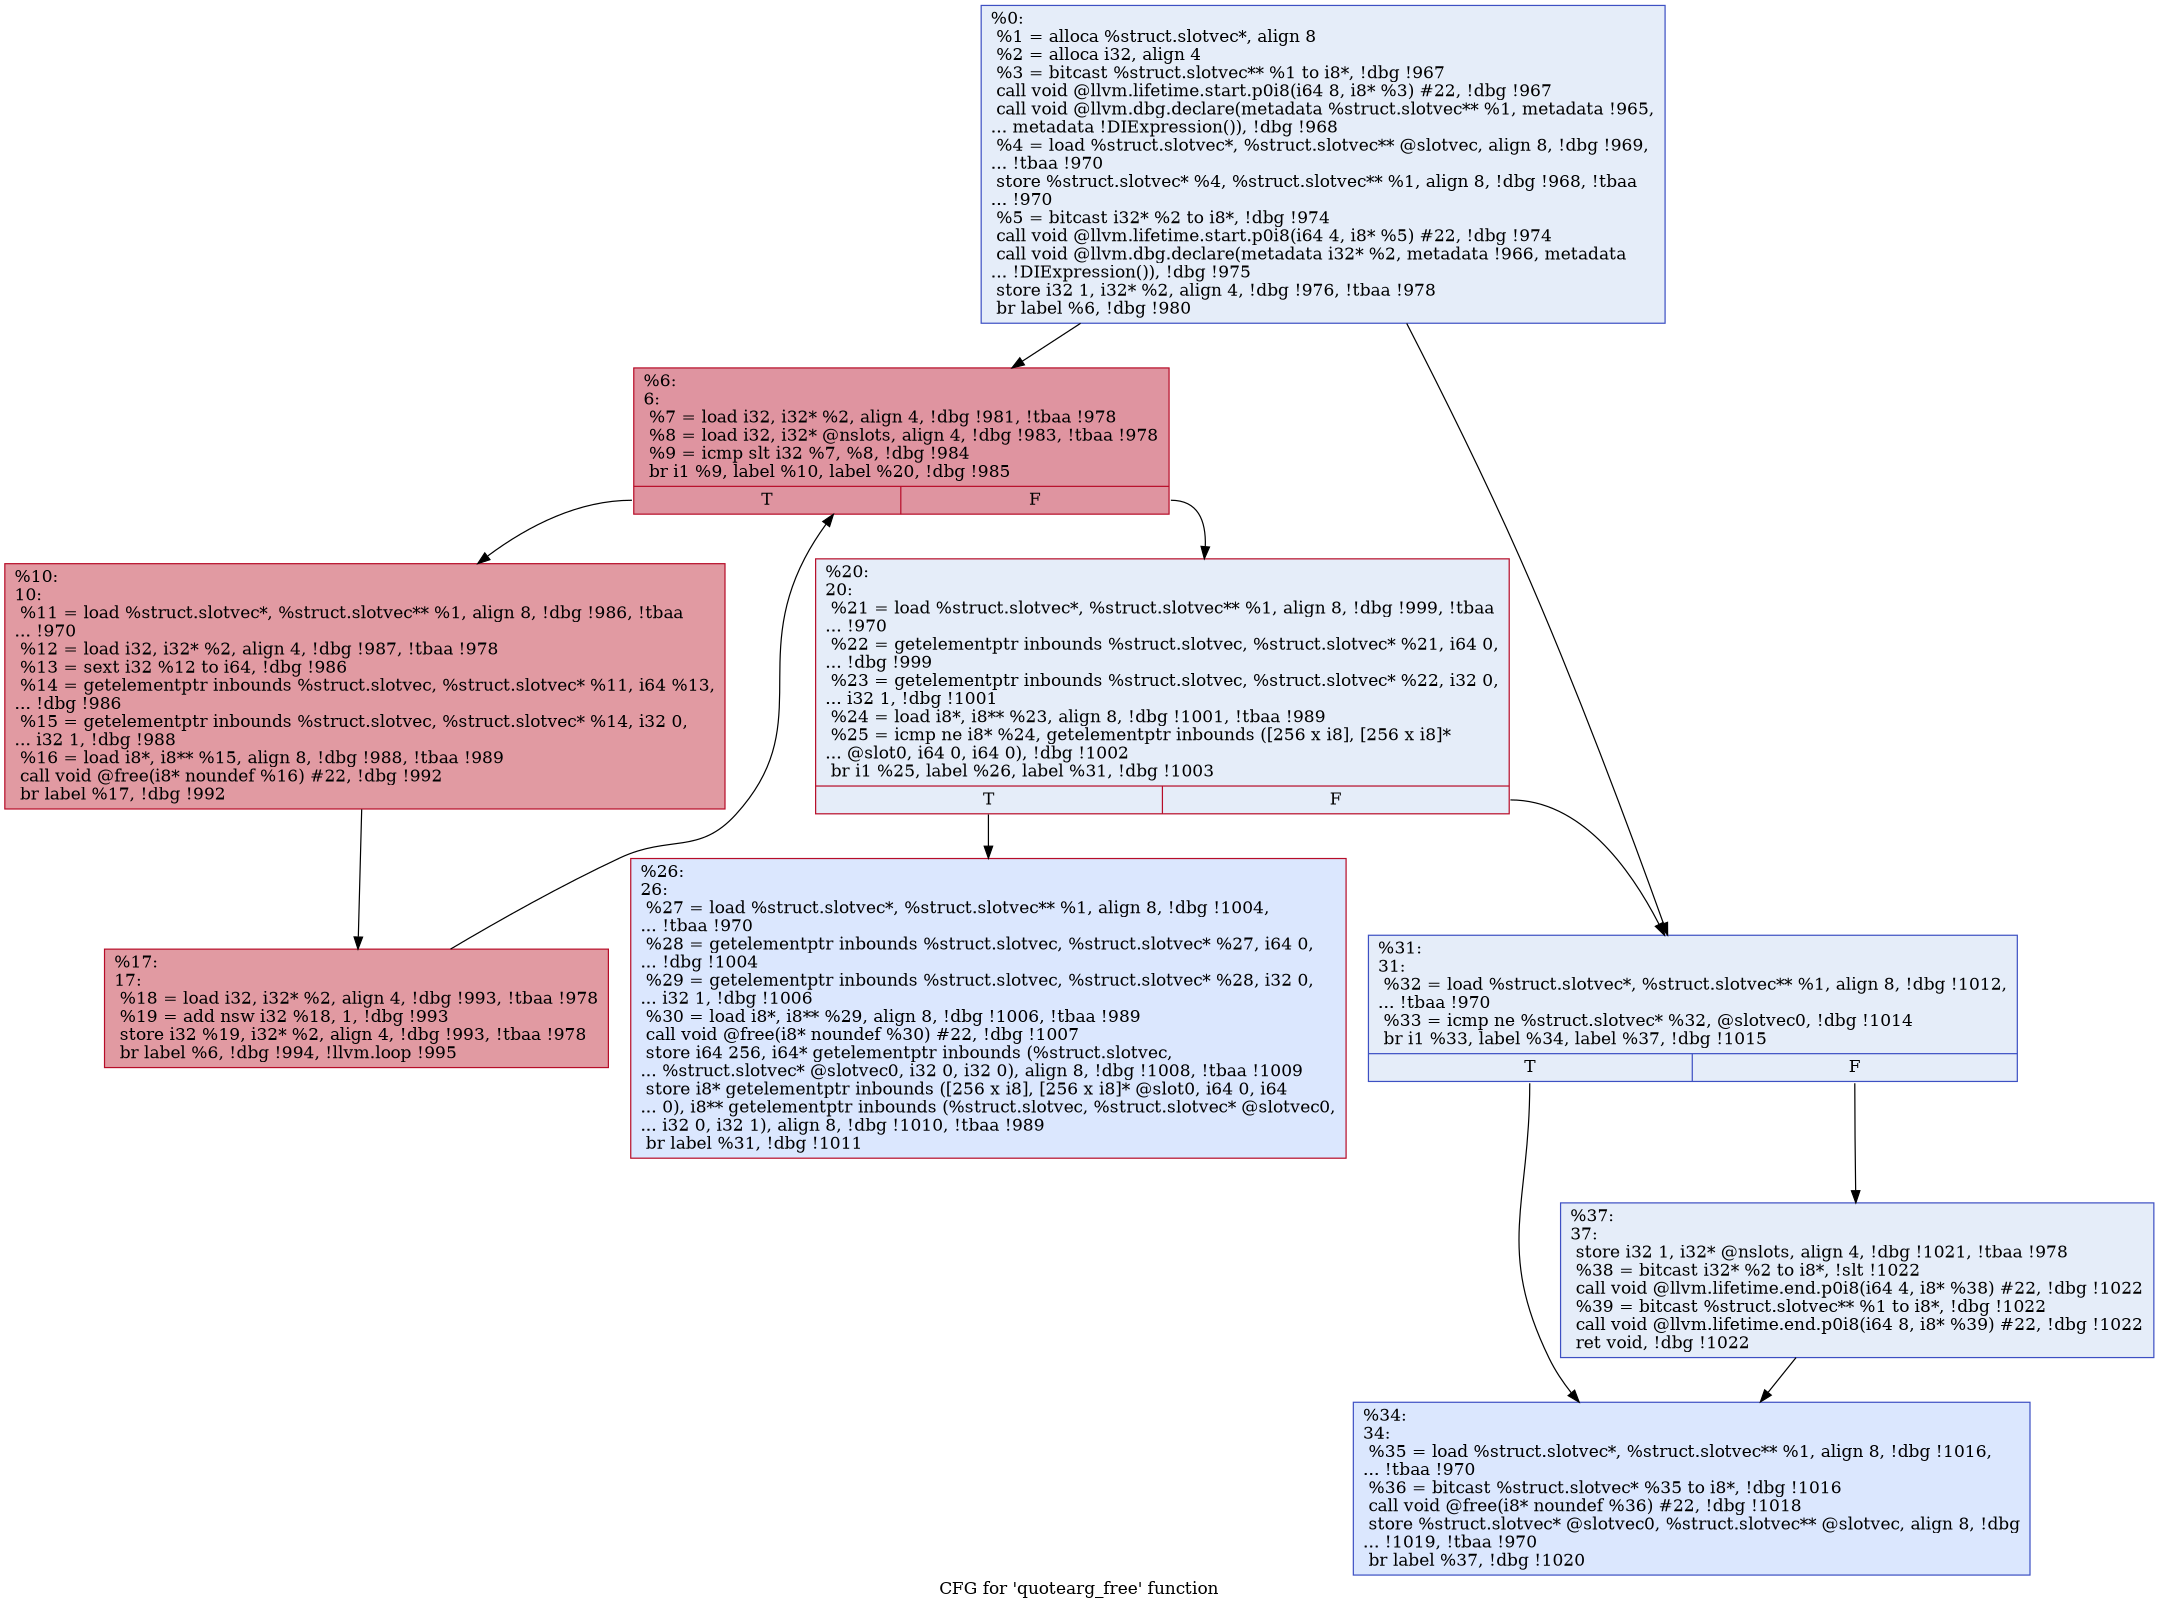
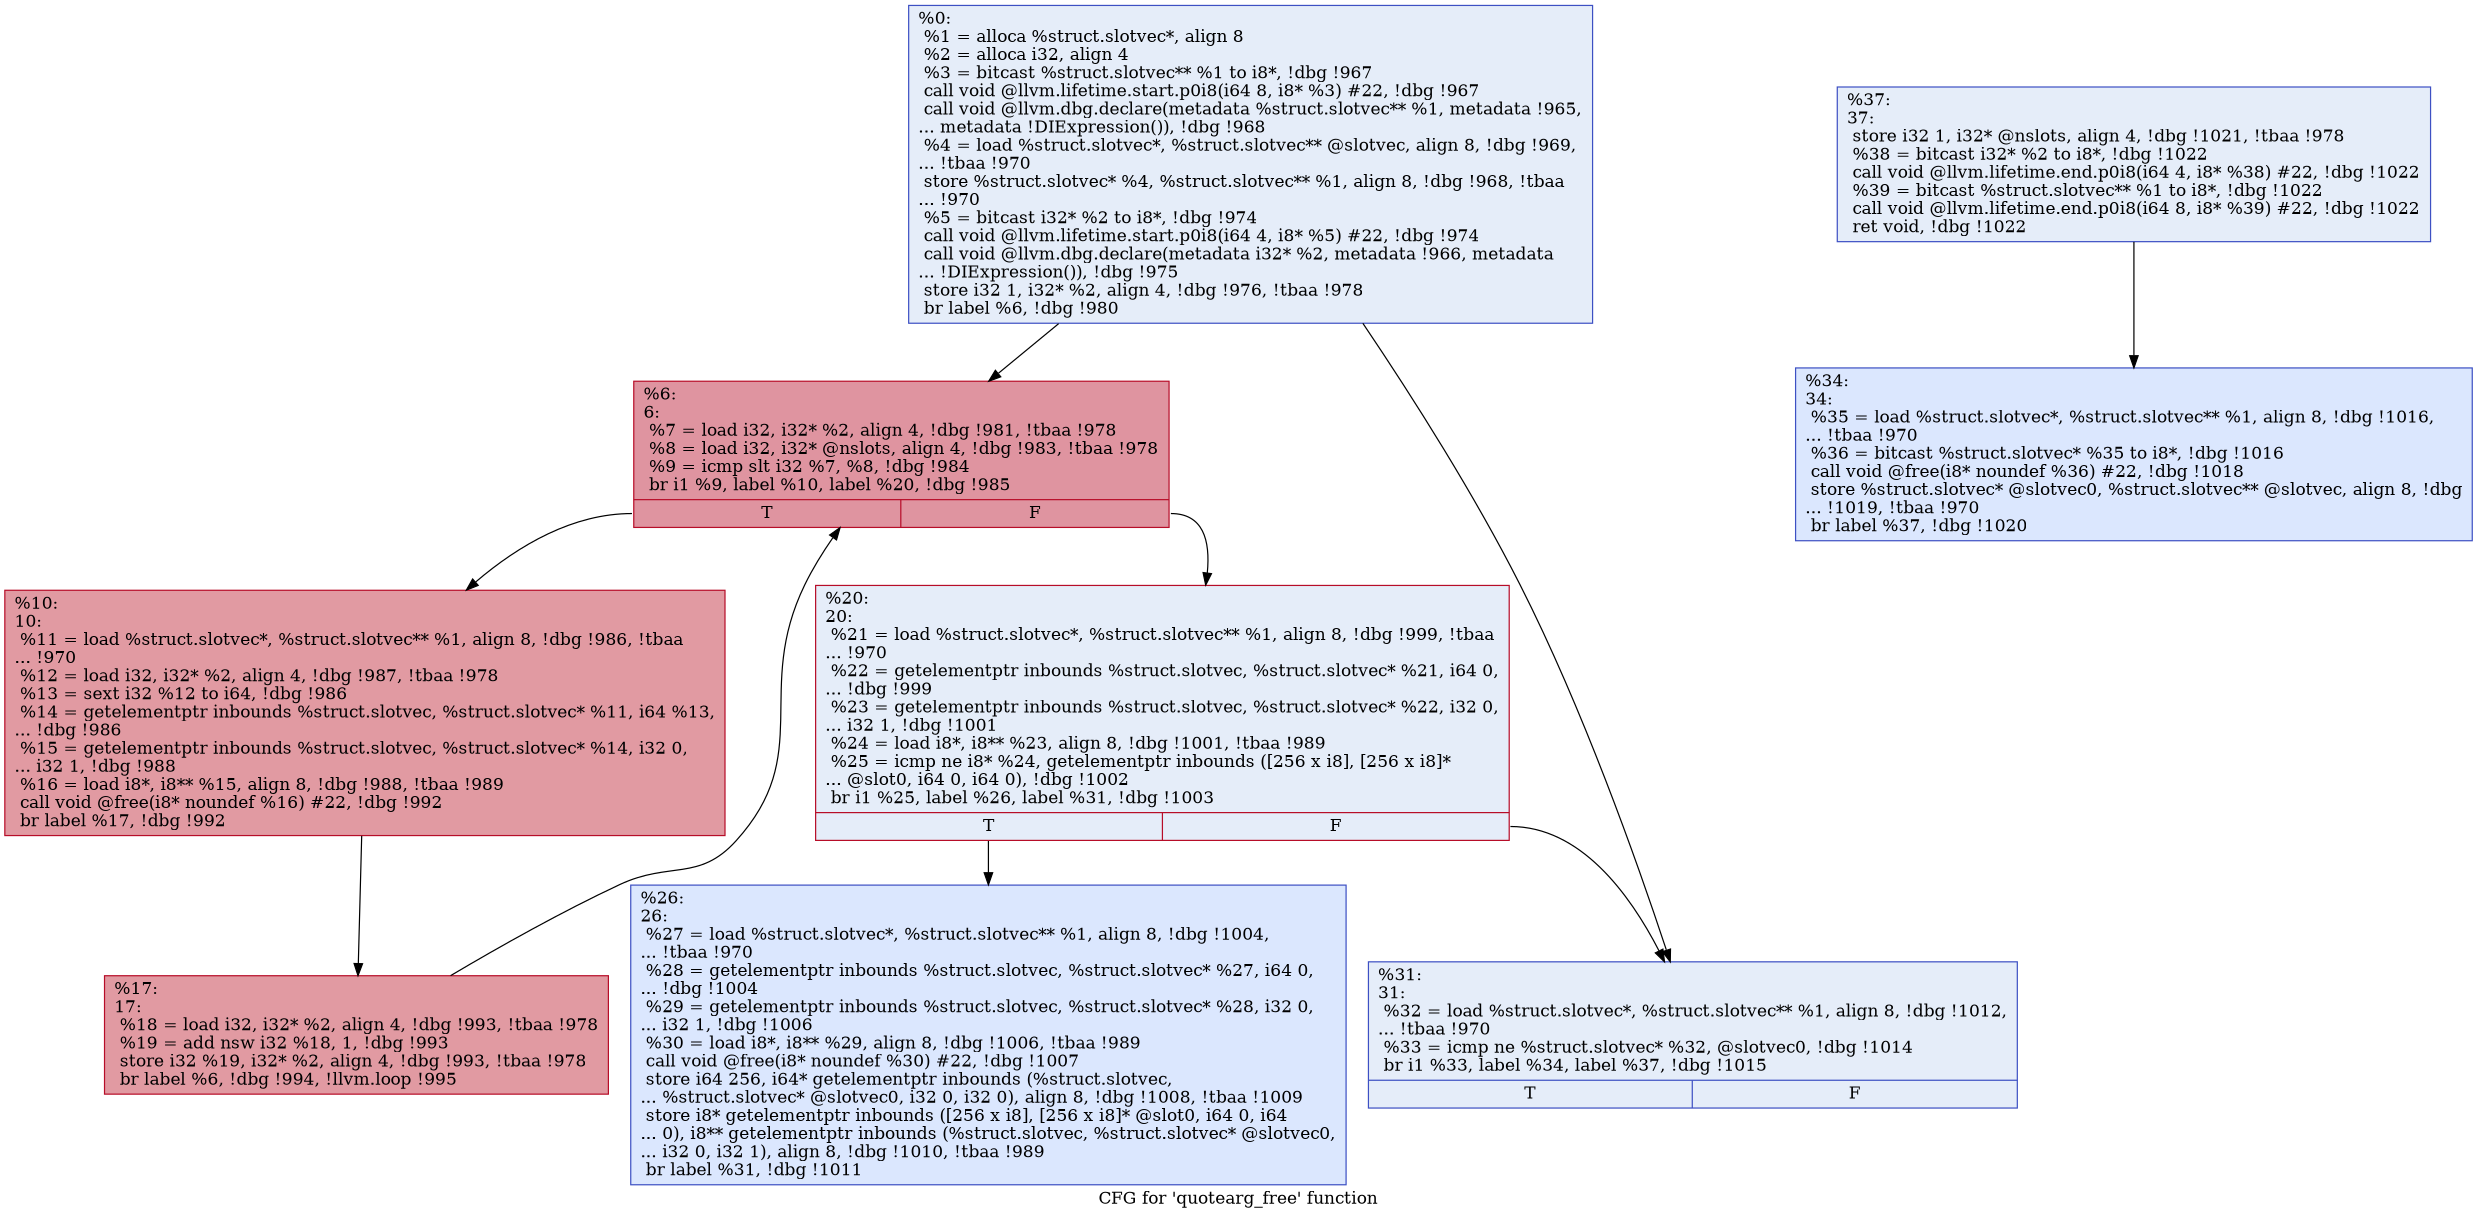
(988, 1008) -> (988, 1035)
(1855, 1137) -> none
(1519, 1244) -> none
(1745, 1271) -> (2028, 155)
